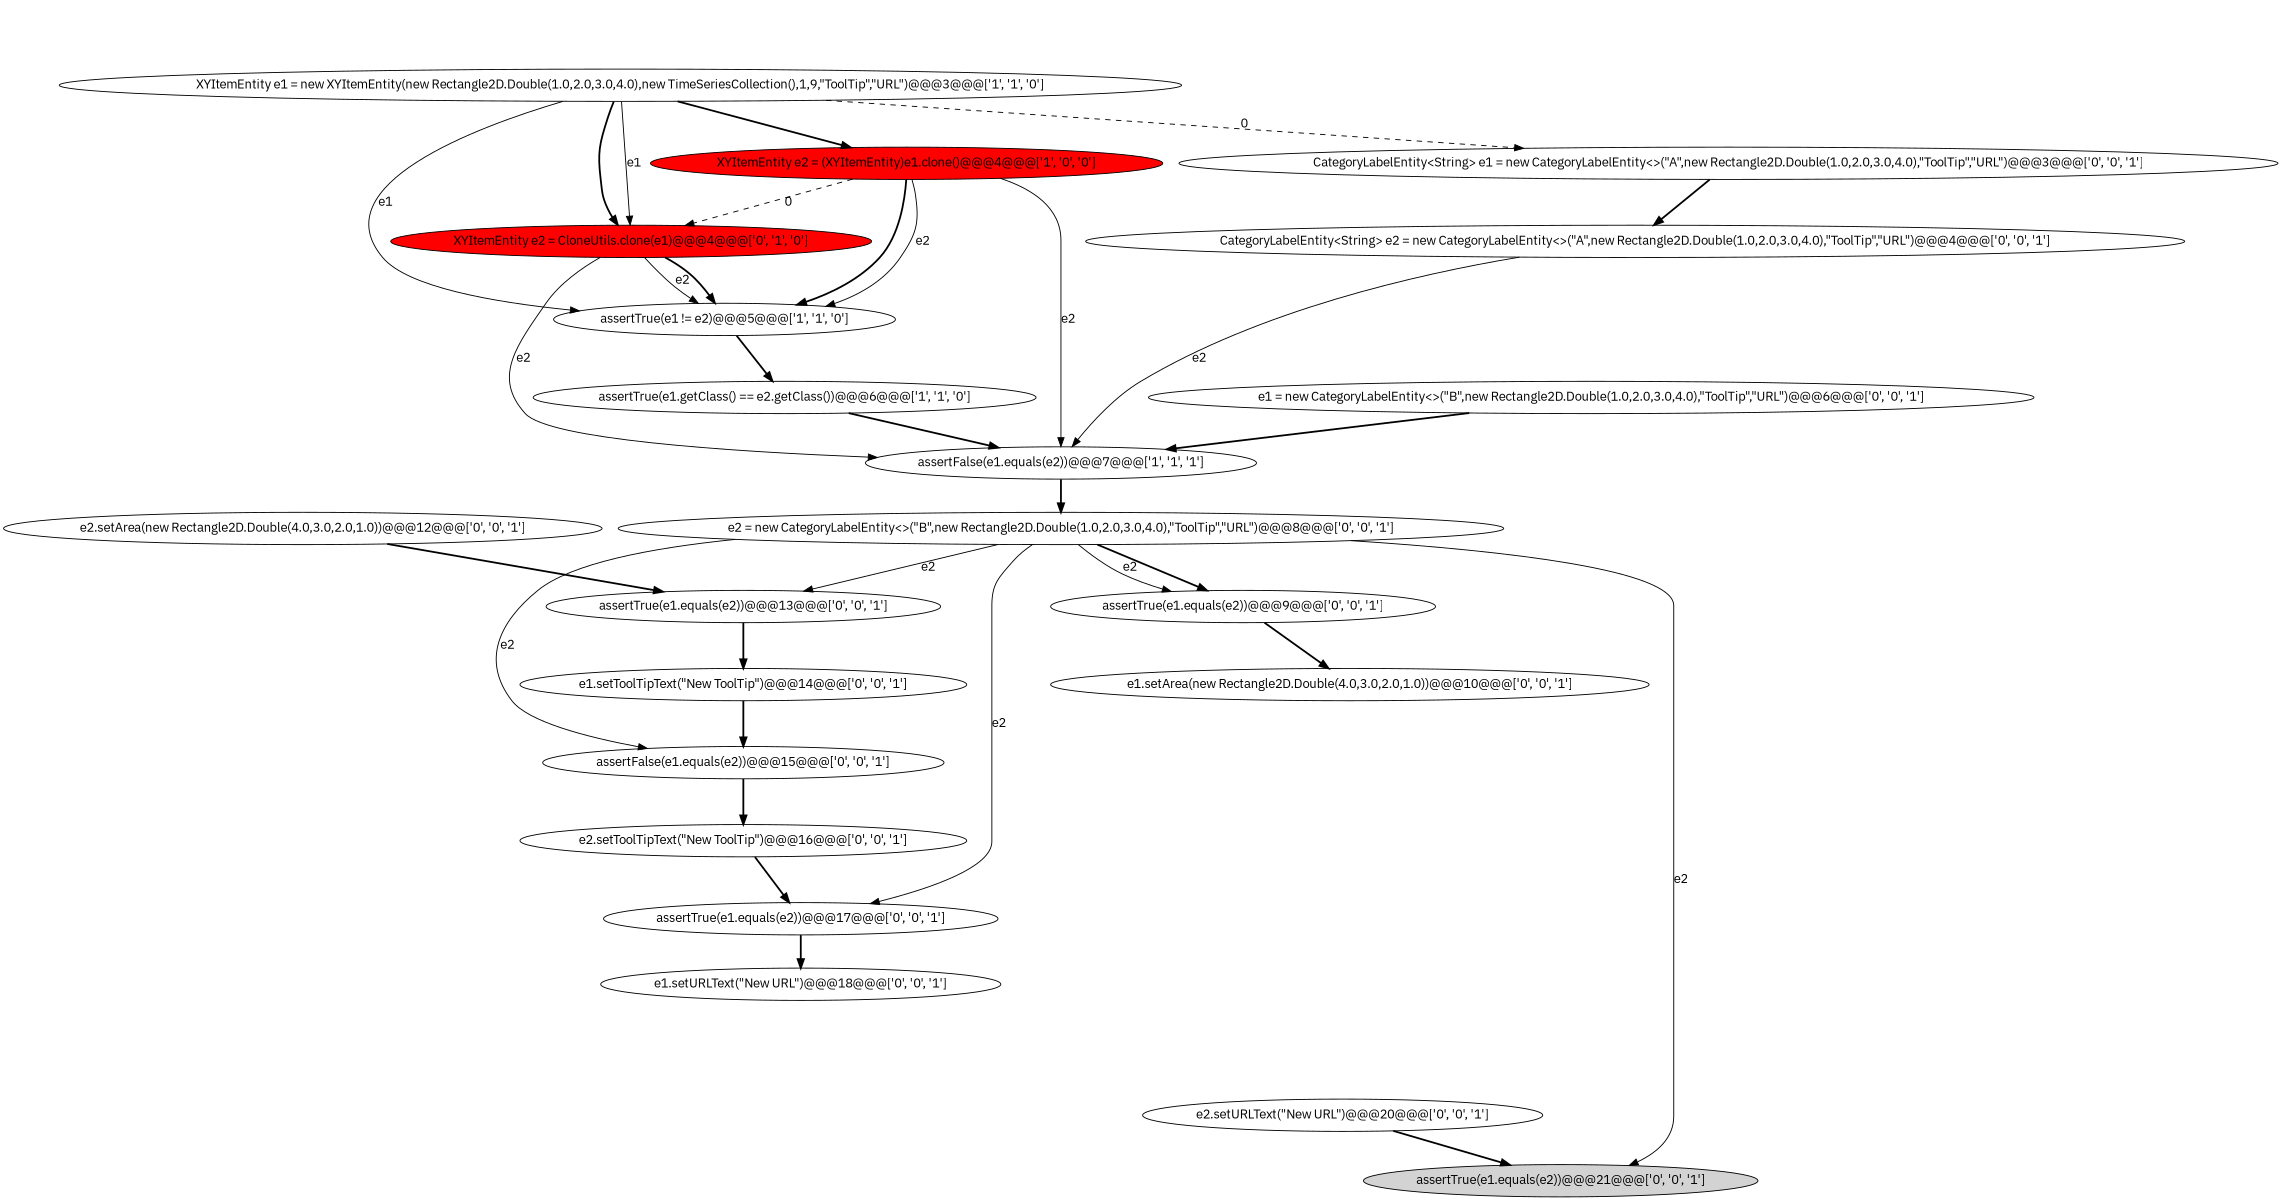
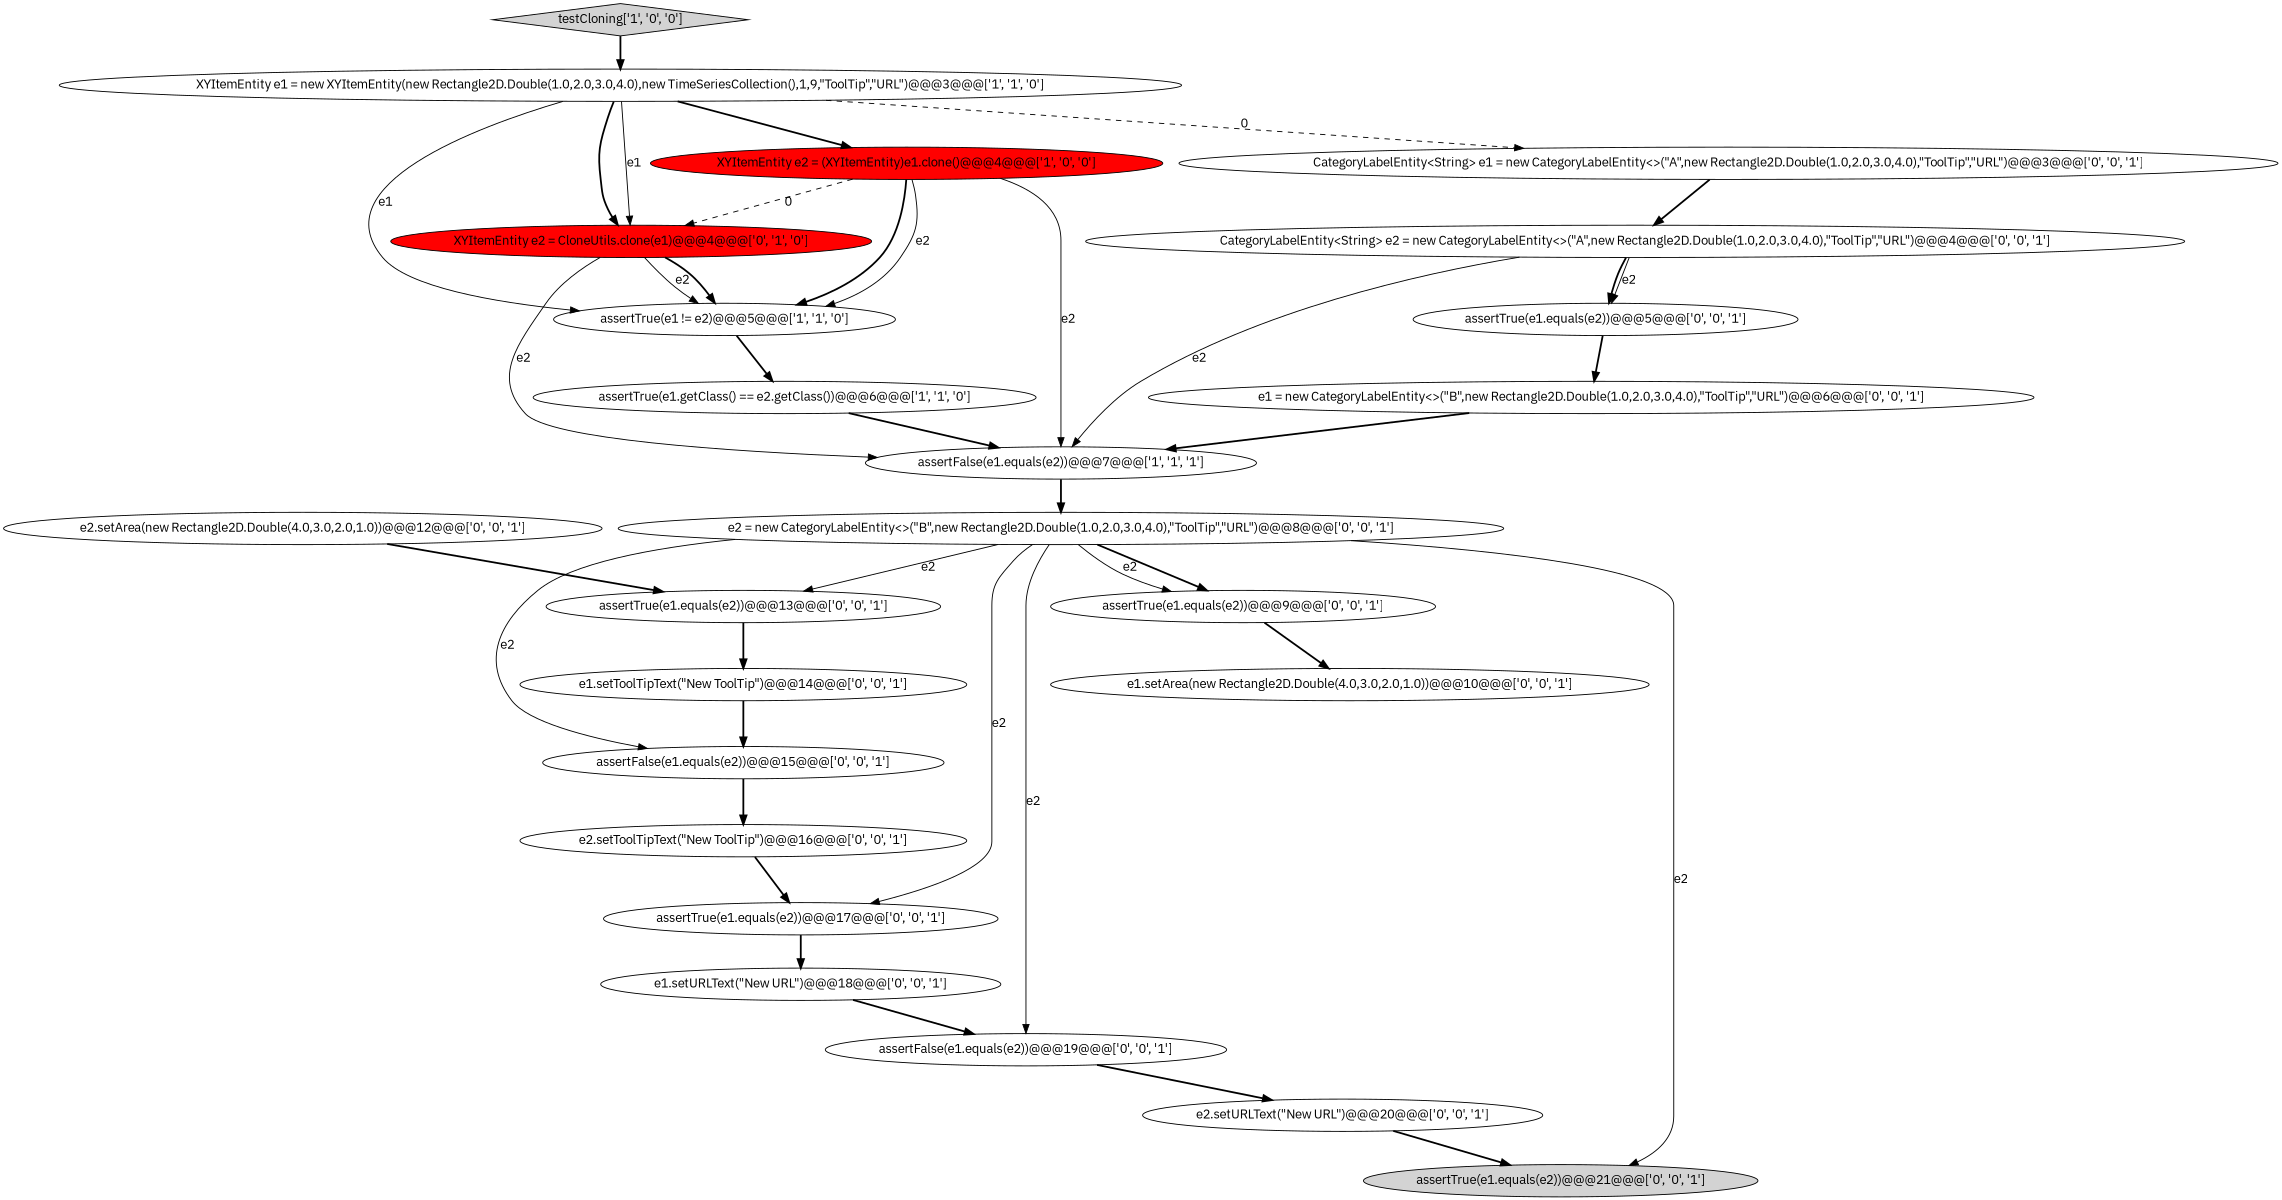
none -> (620, 20)
none -> (1606, 319)
none -> (1026, 1050)
